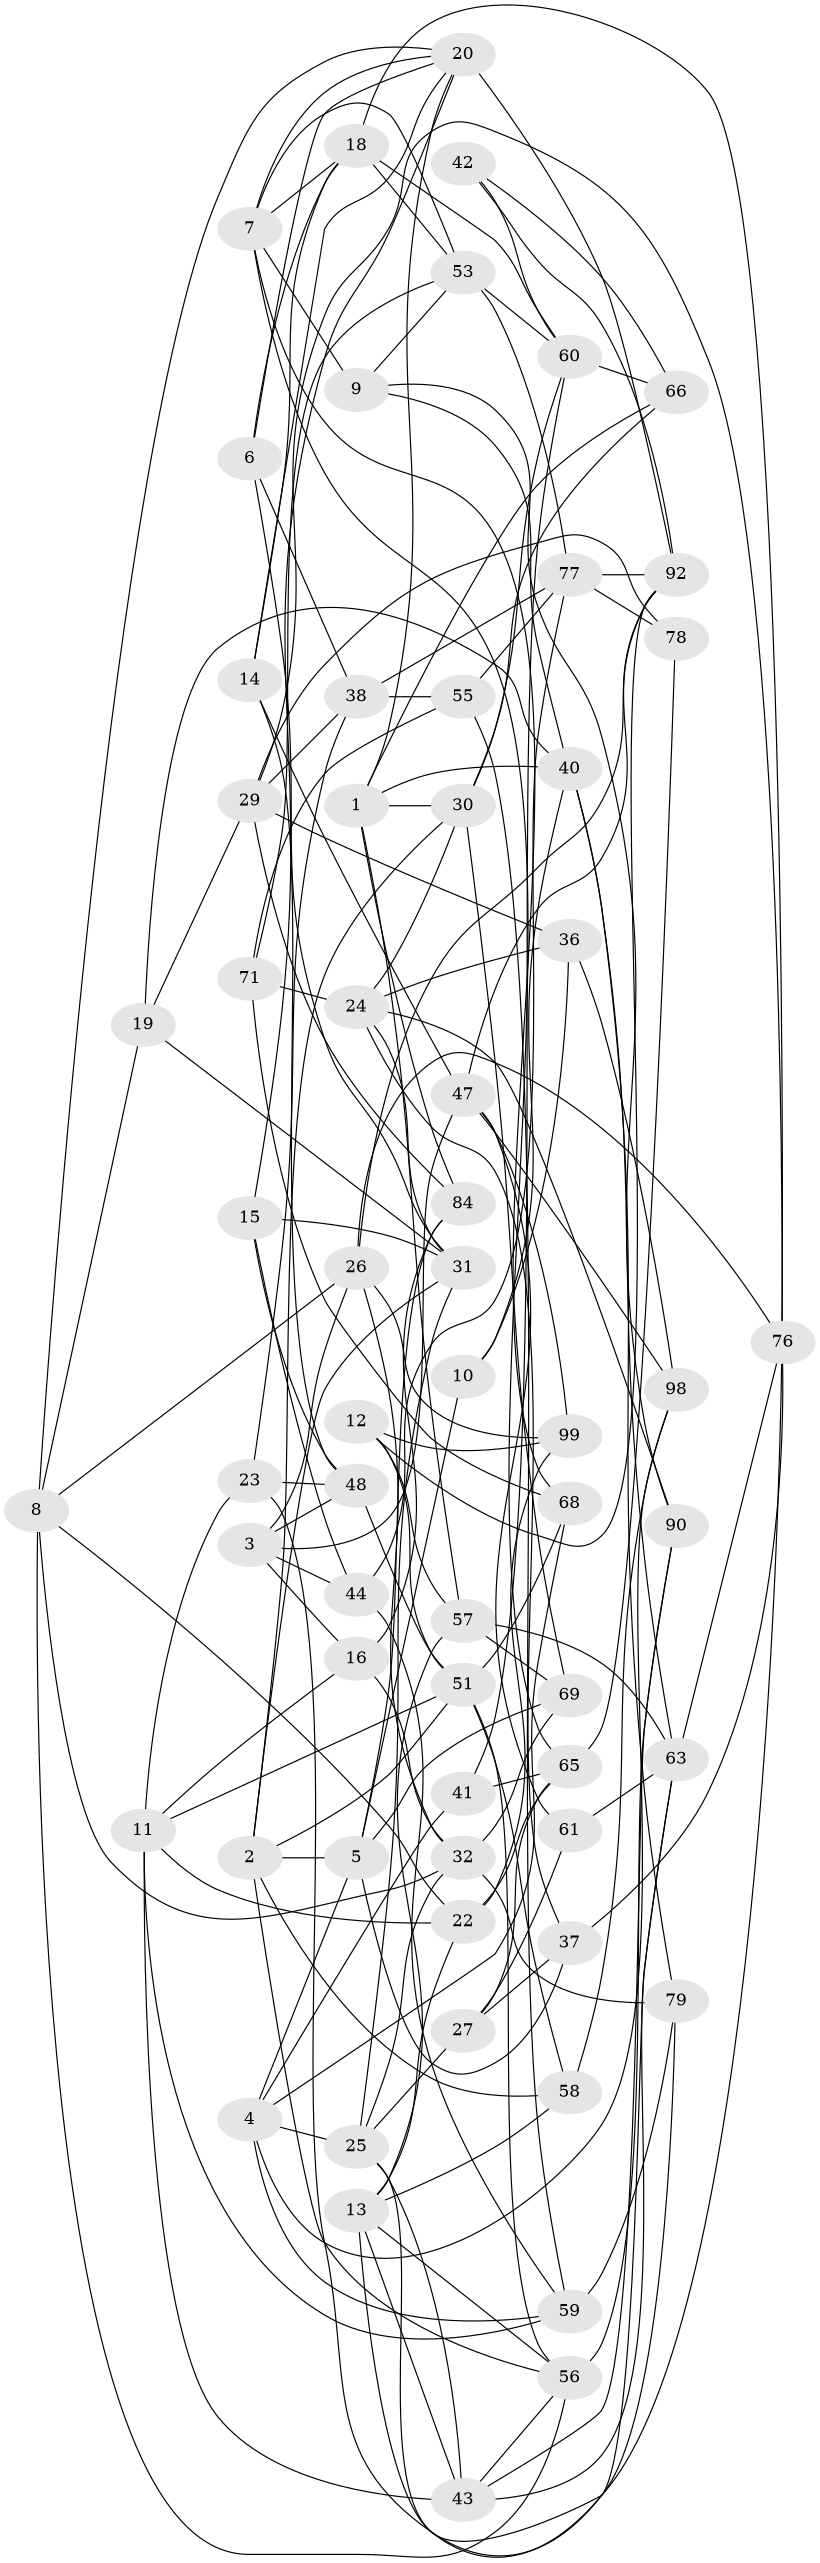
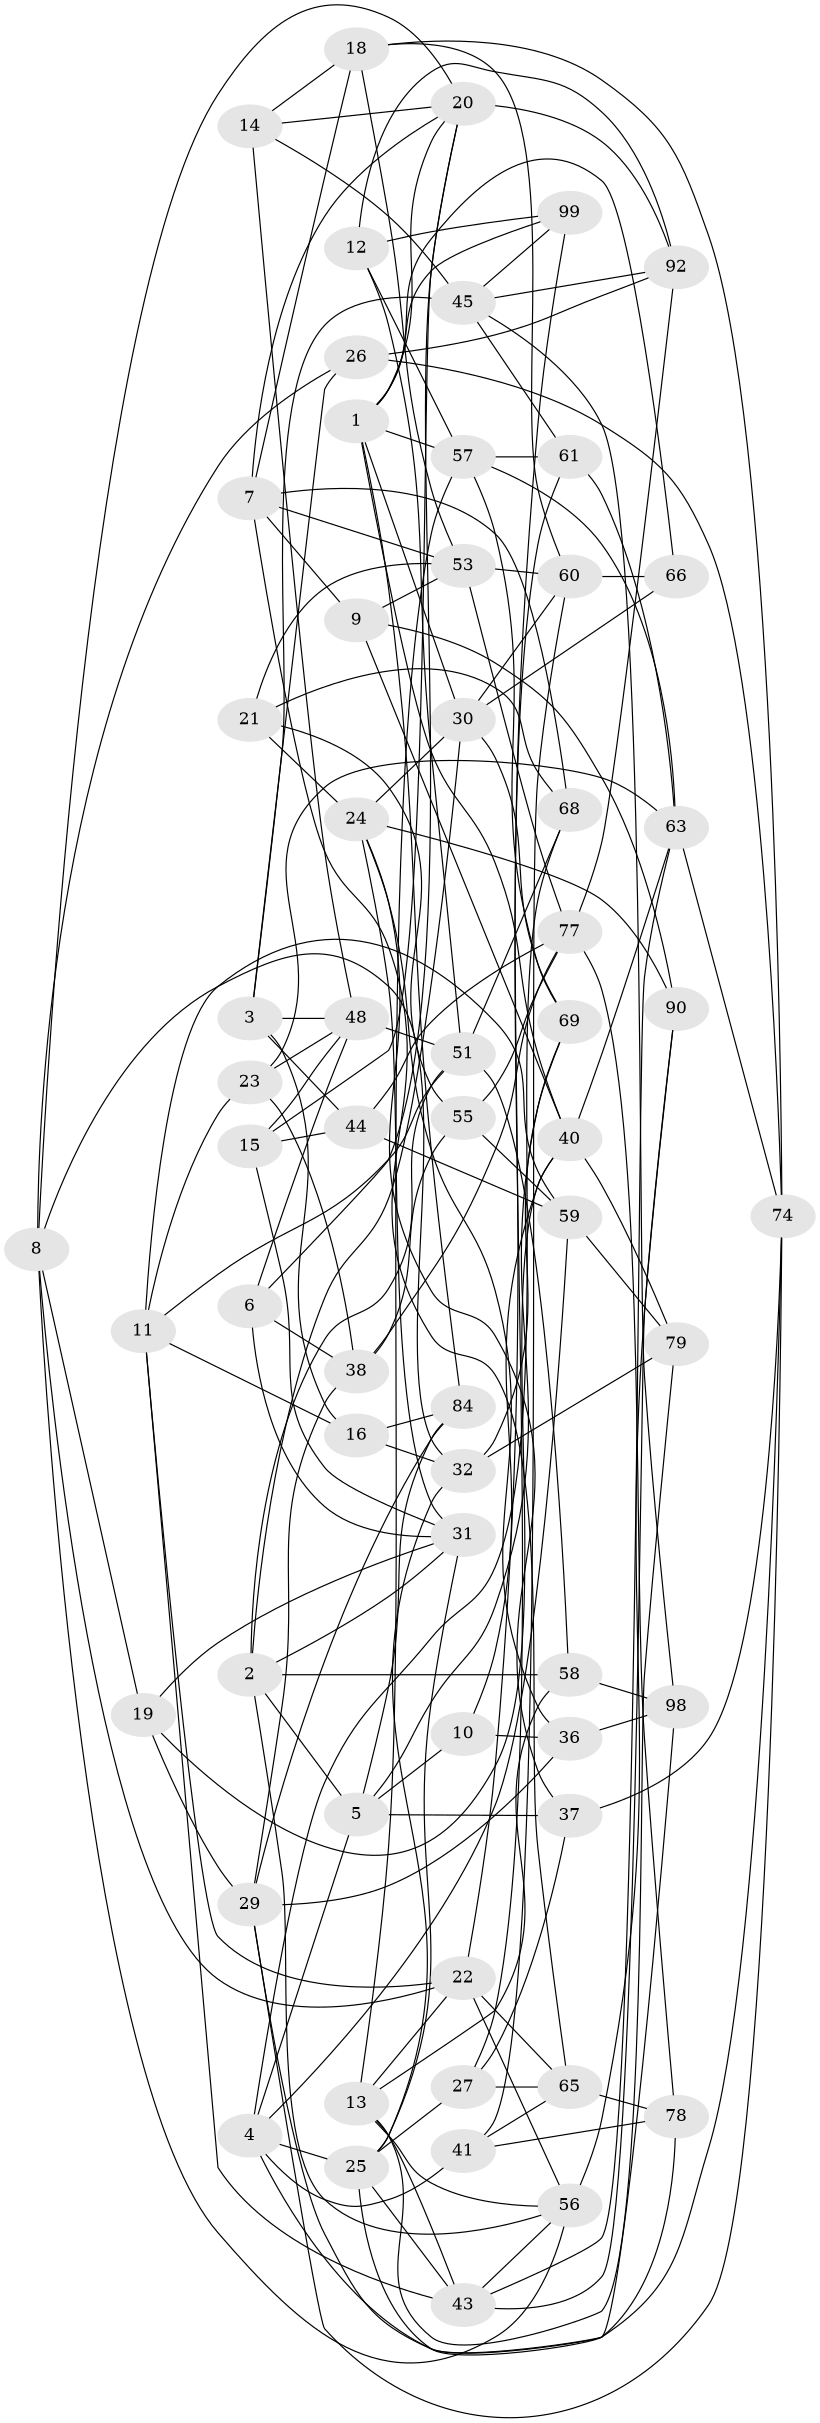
(463, 164) -> none
(283, 296) -> (298, 1168)
none -> (517, 457)
(250, 979) -> (250, 720)
(463, 1095) -> (463, 303)
(783, 1342) -> (783, 1216)
(441, 1416) -> (423, 281)
(393, 1427) -> none
(508, 2034) -> (519, 2096)
none -> (570, 2134)
